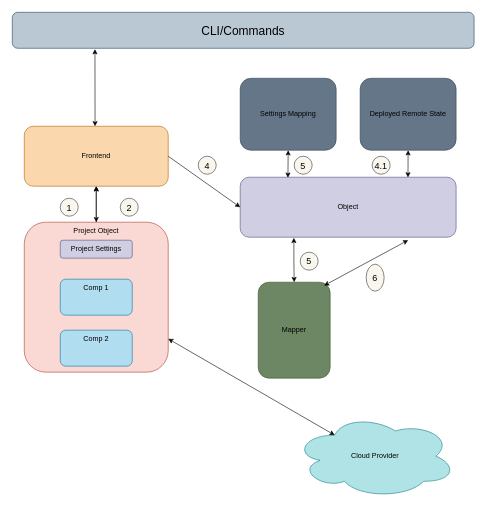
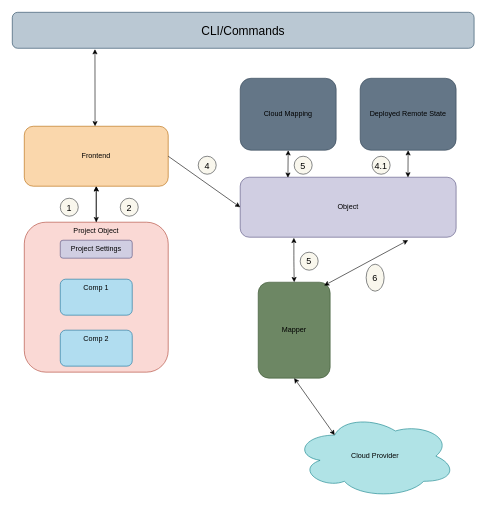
(288, 114) -> (288, 114)
(252, 387) -> (315, 407)
